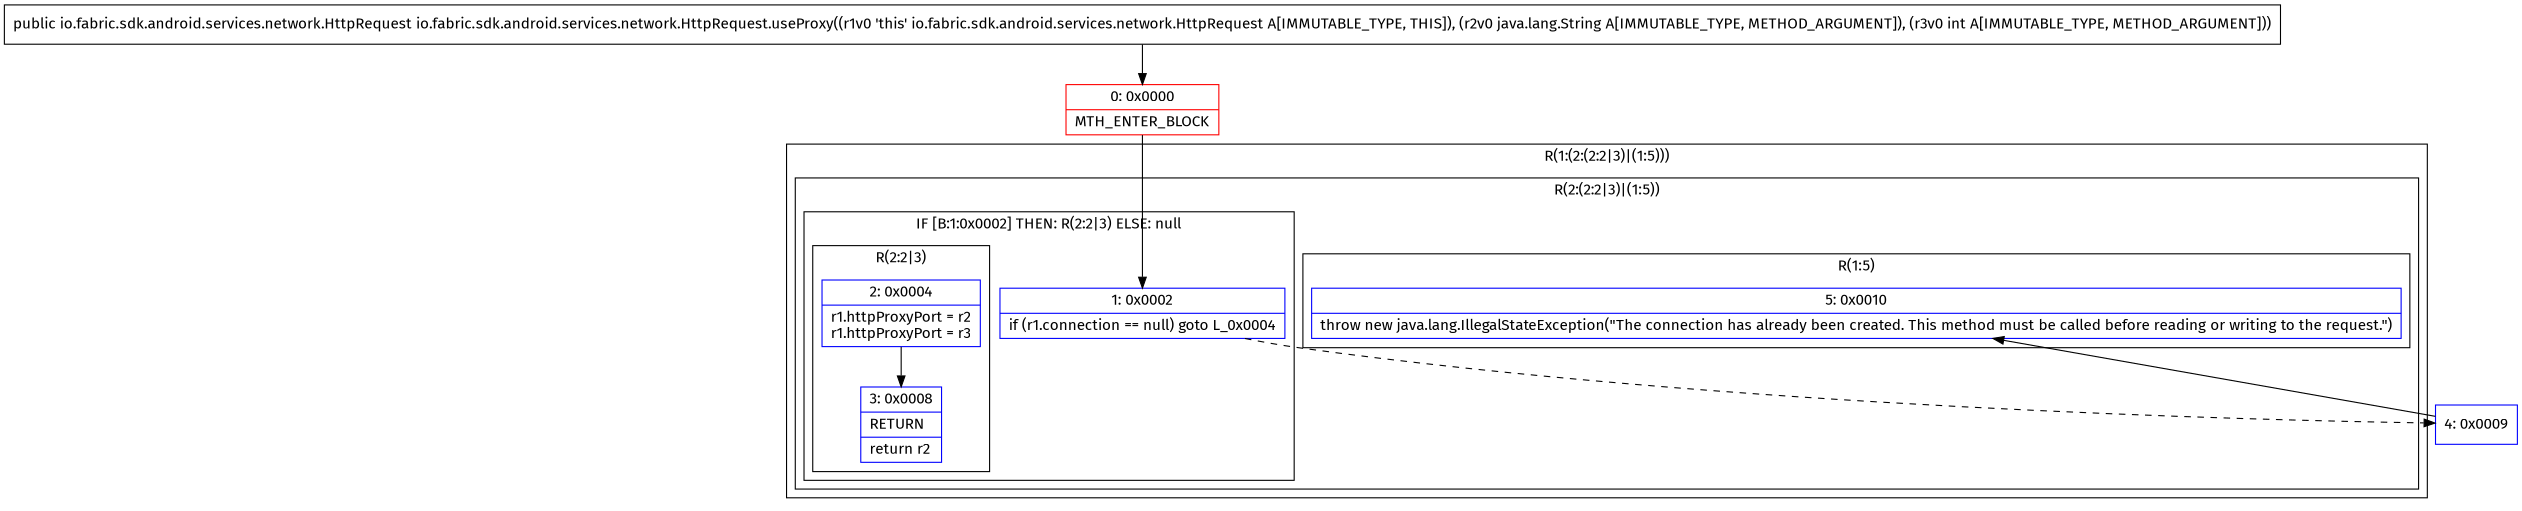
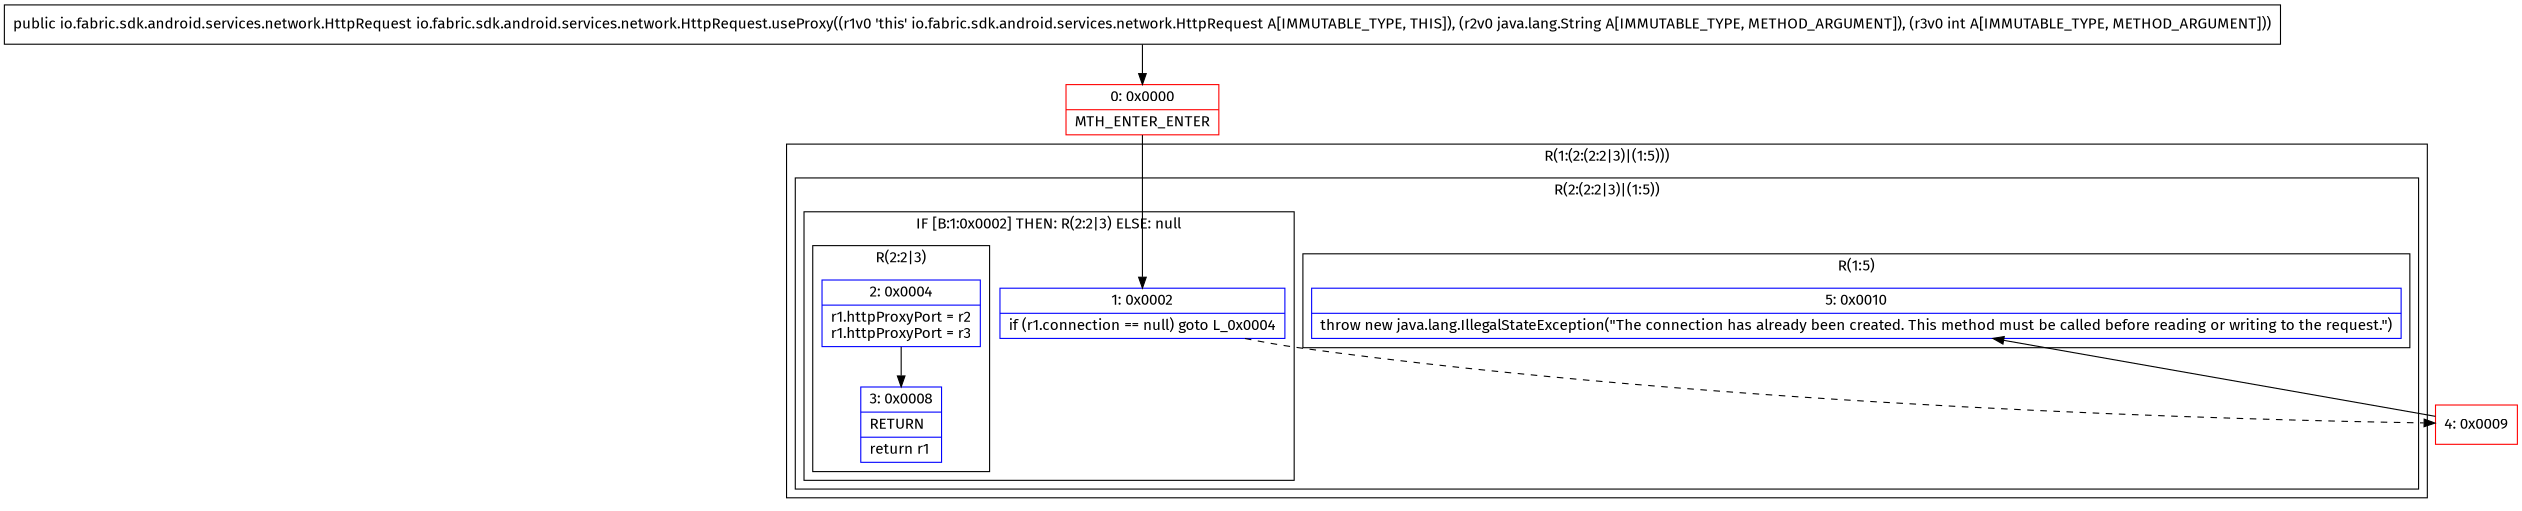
(1142, 122) -> (1142, 122)
(2476, 425) -> (2476, 425)
(900, 449) -> (900, 449)
